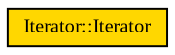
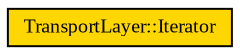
(87, 28) -> (120, 28)
